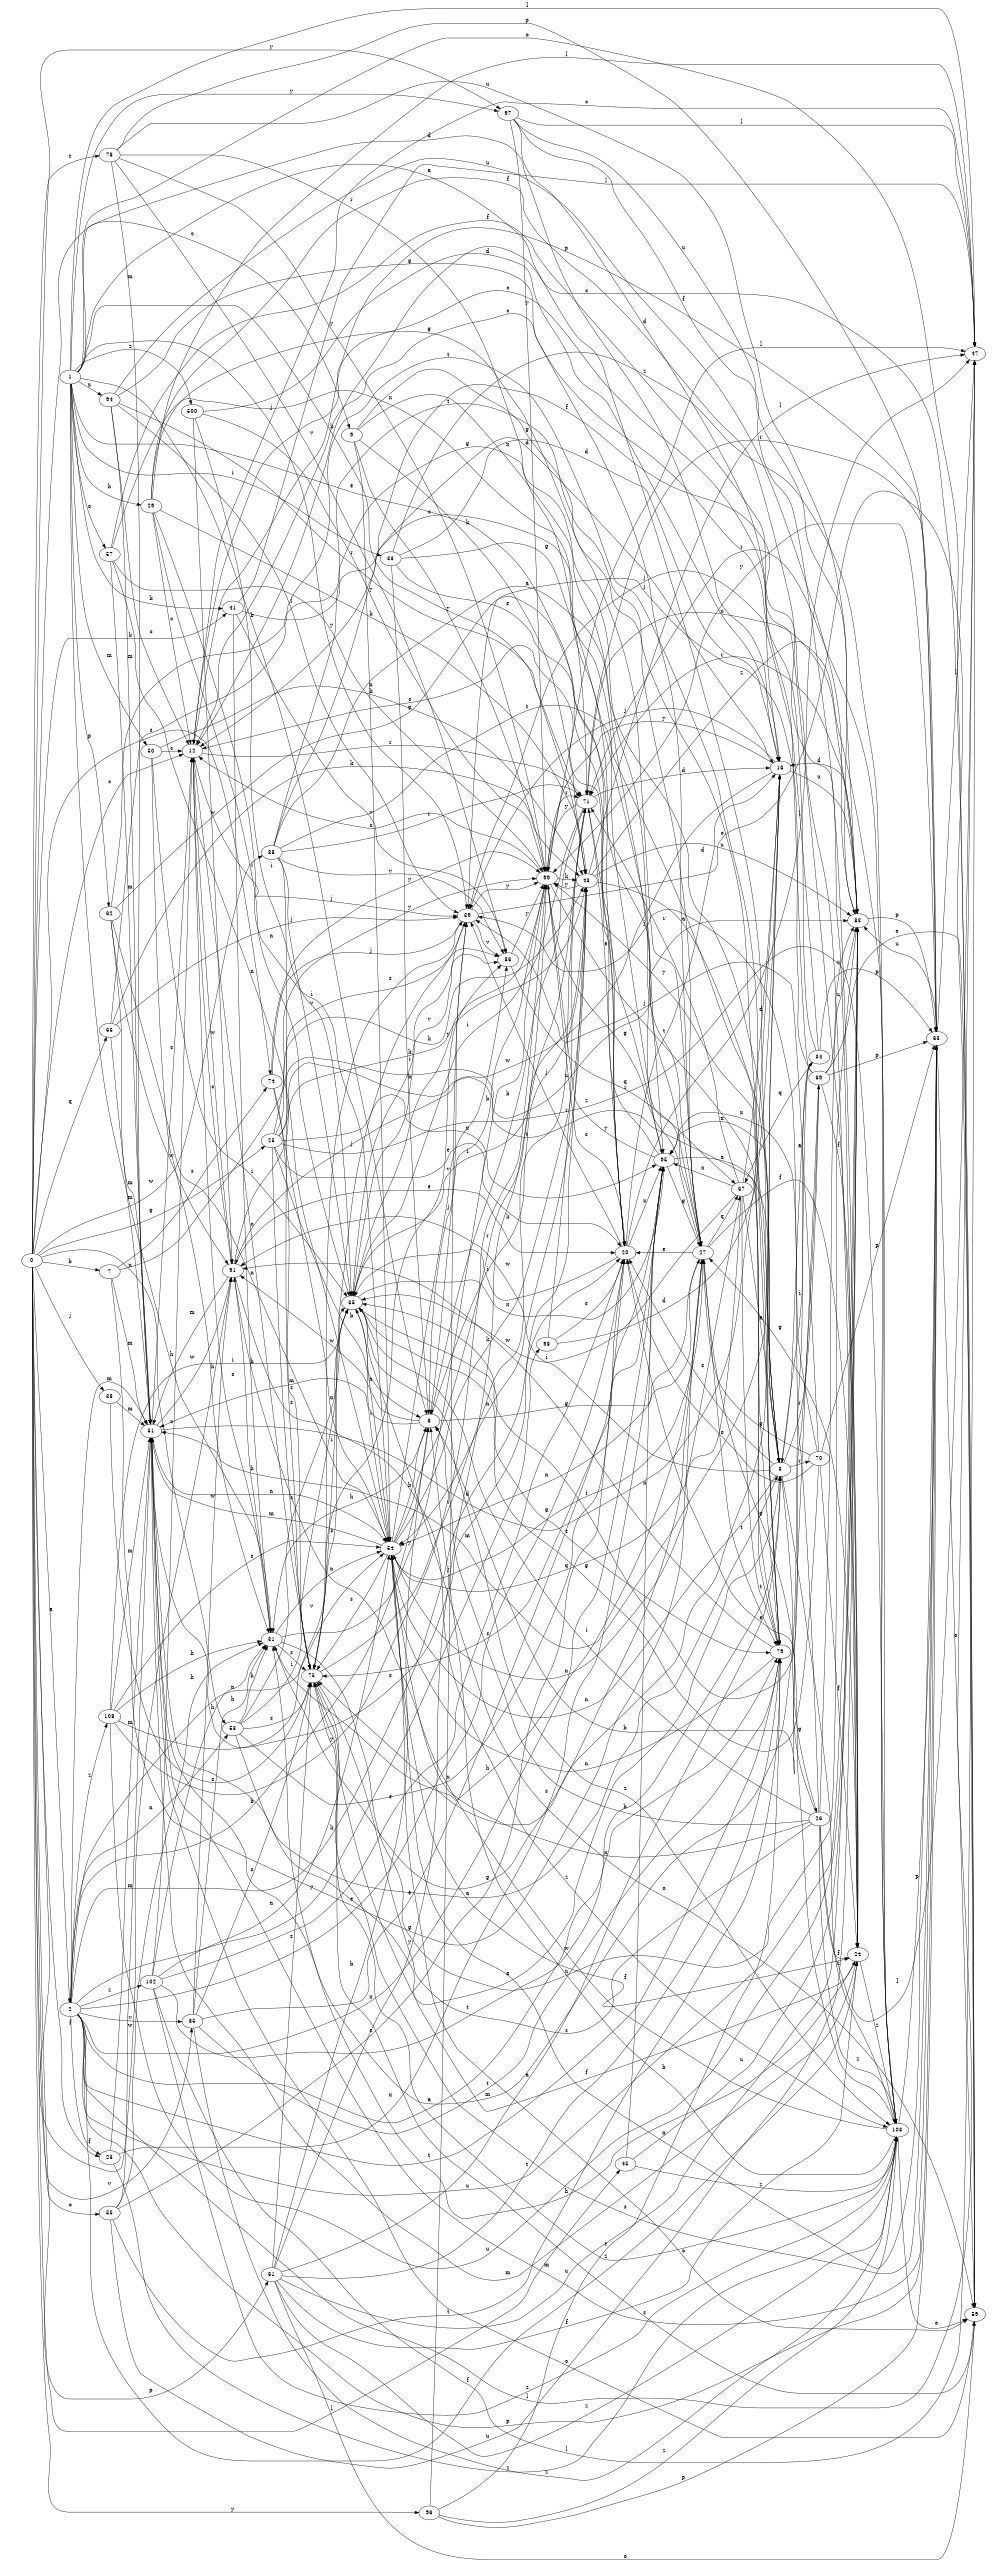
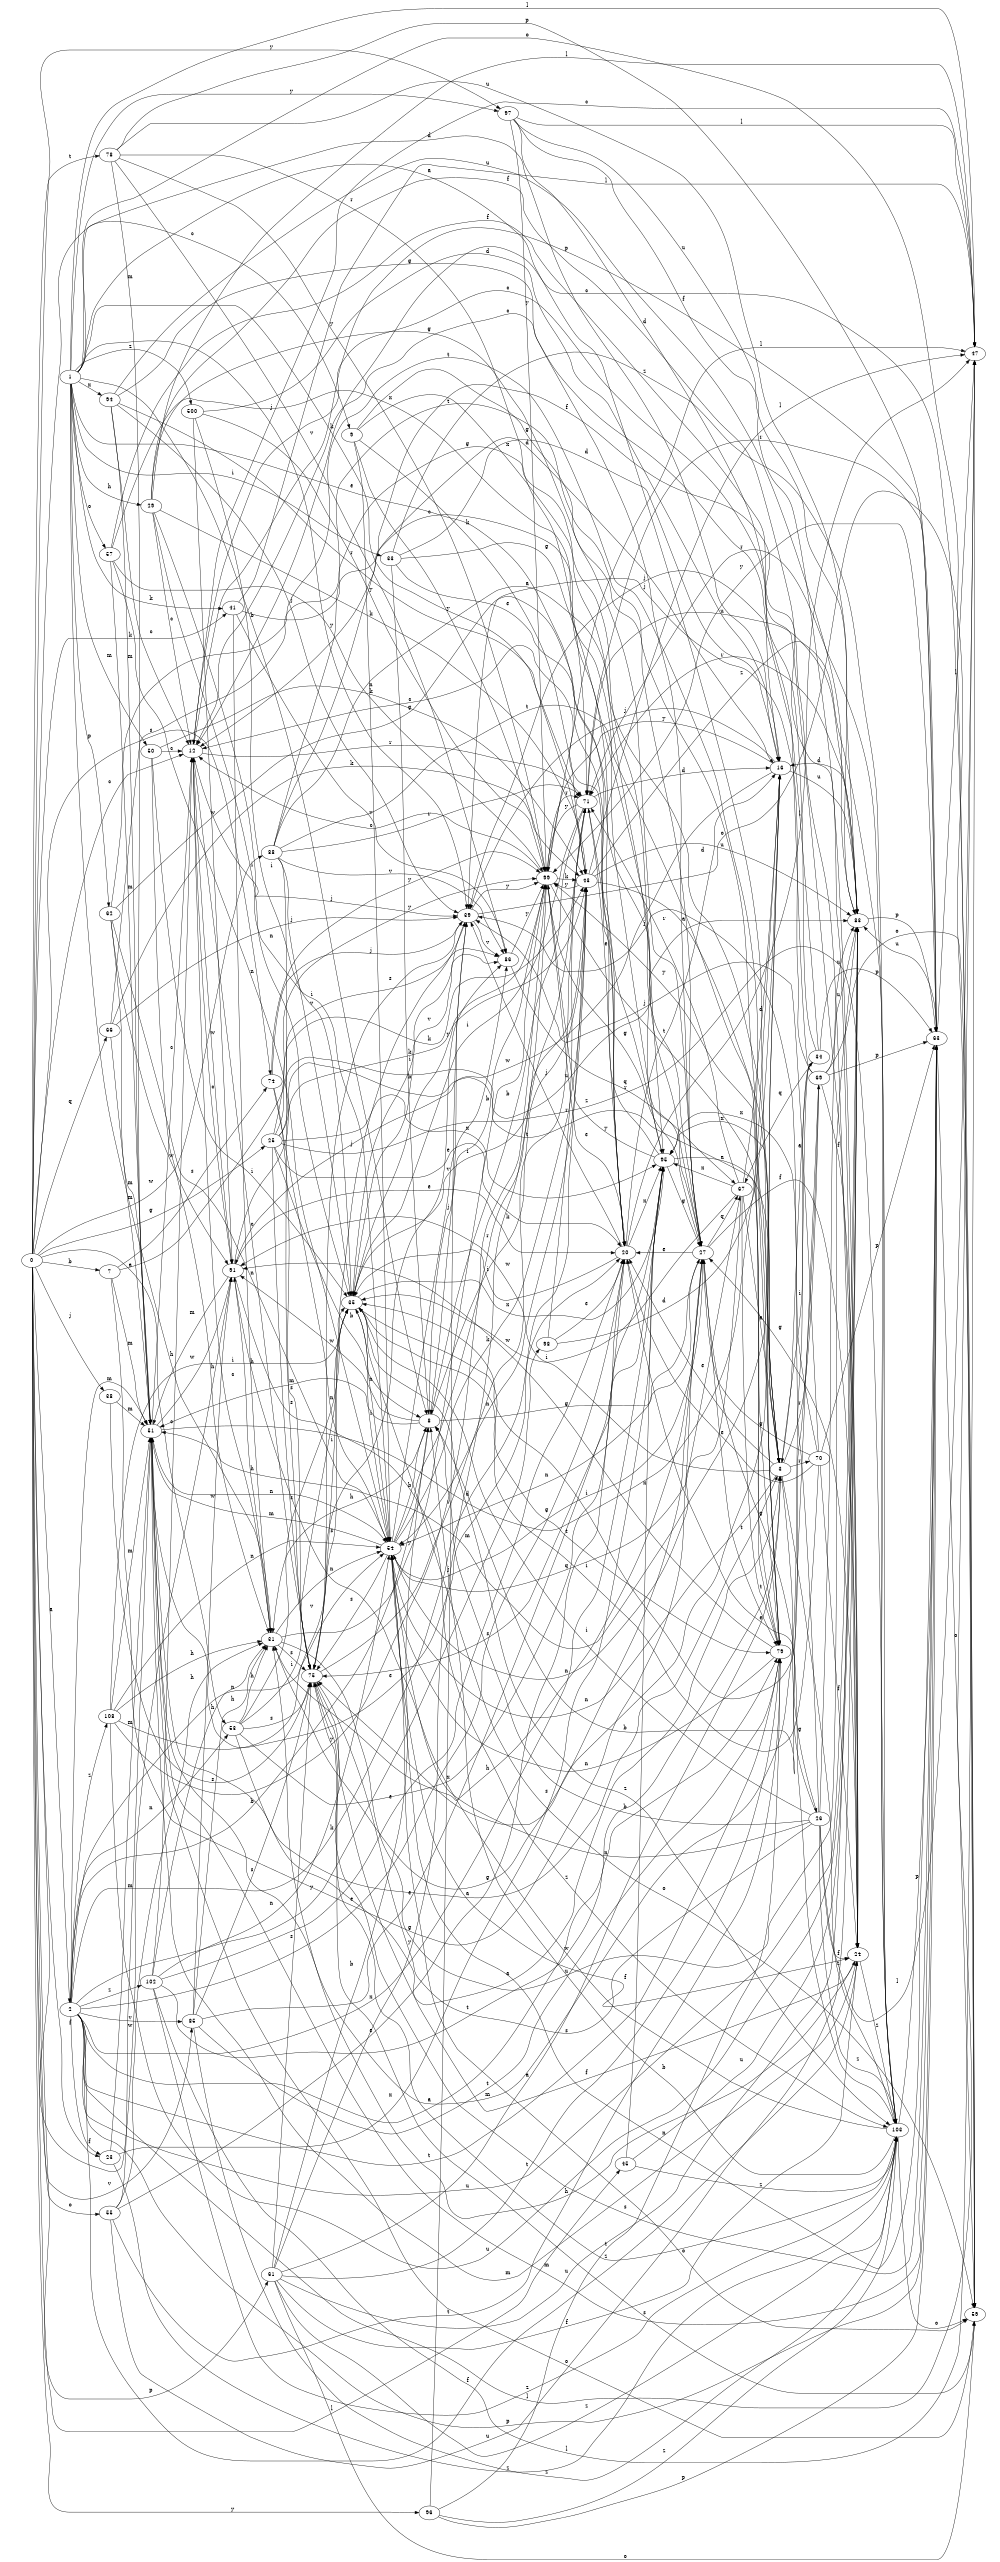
(131, 1265) -> (131, 1265)
(252, 1556) -> (252, 1556)
(587, 1566) -> (587, 1566)
